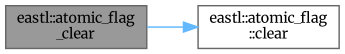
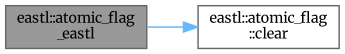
(76, 27) -> (76, 27)
